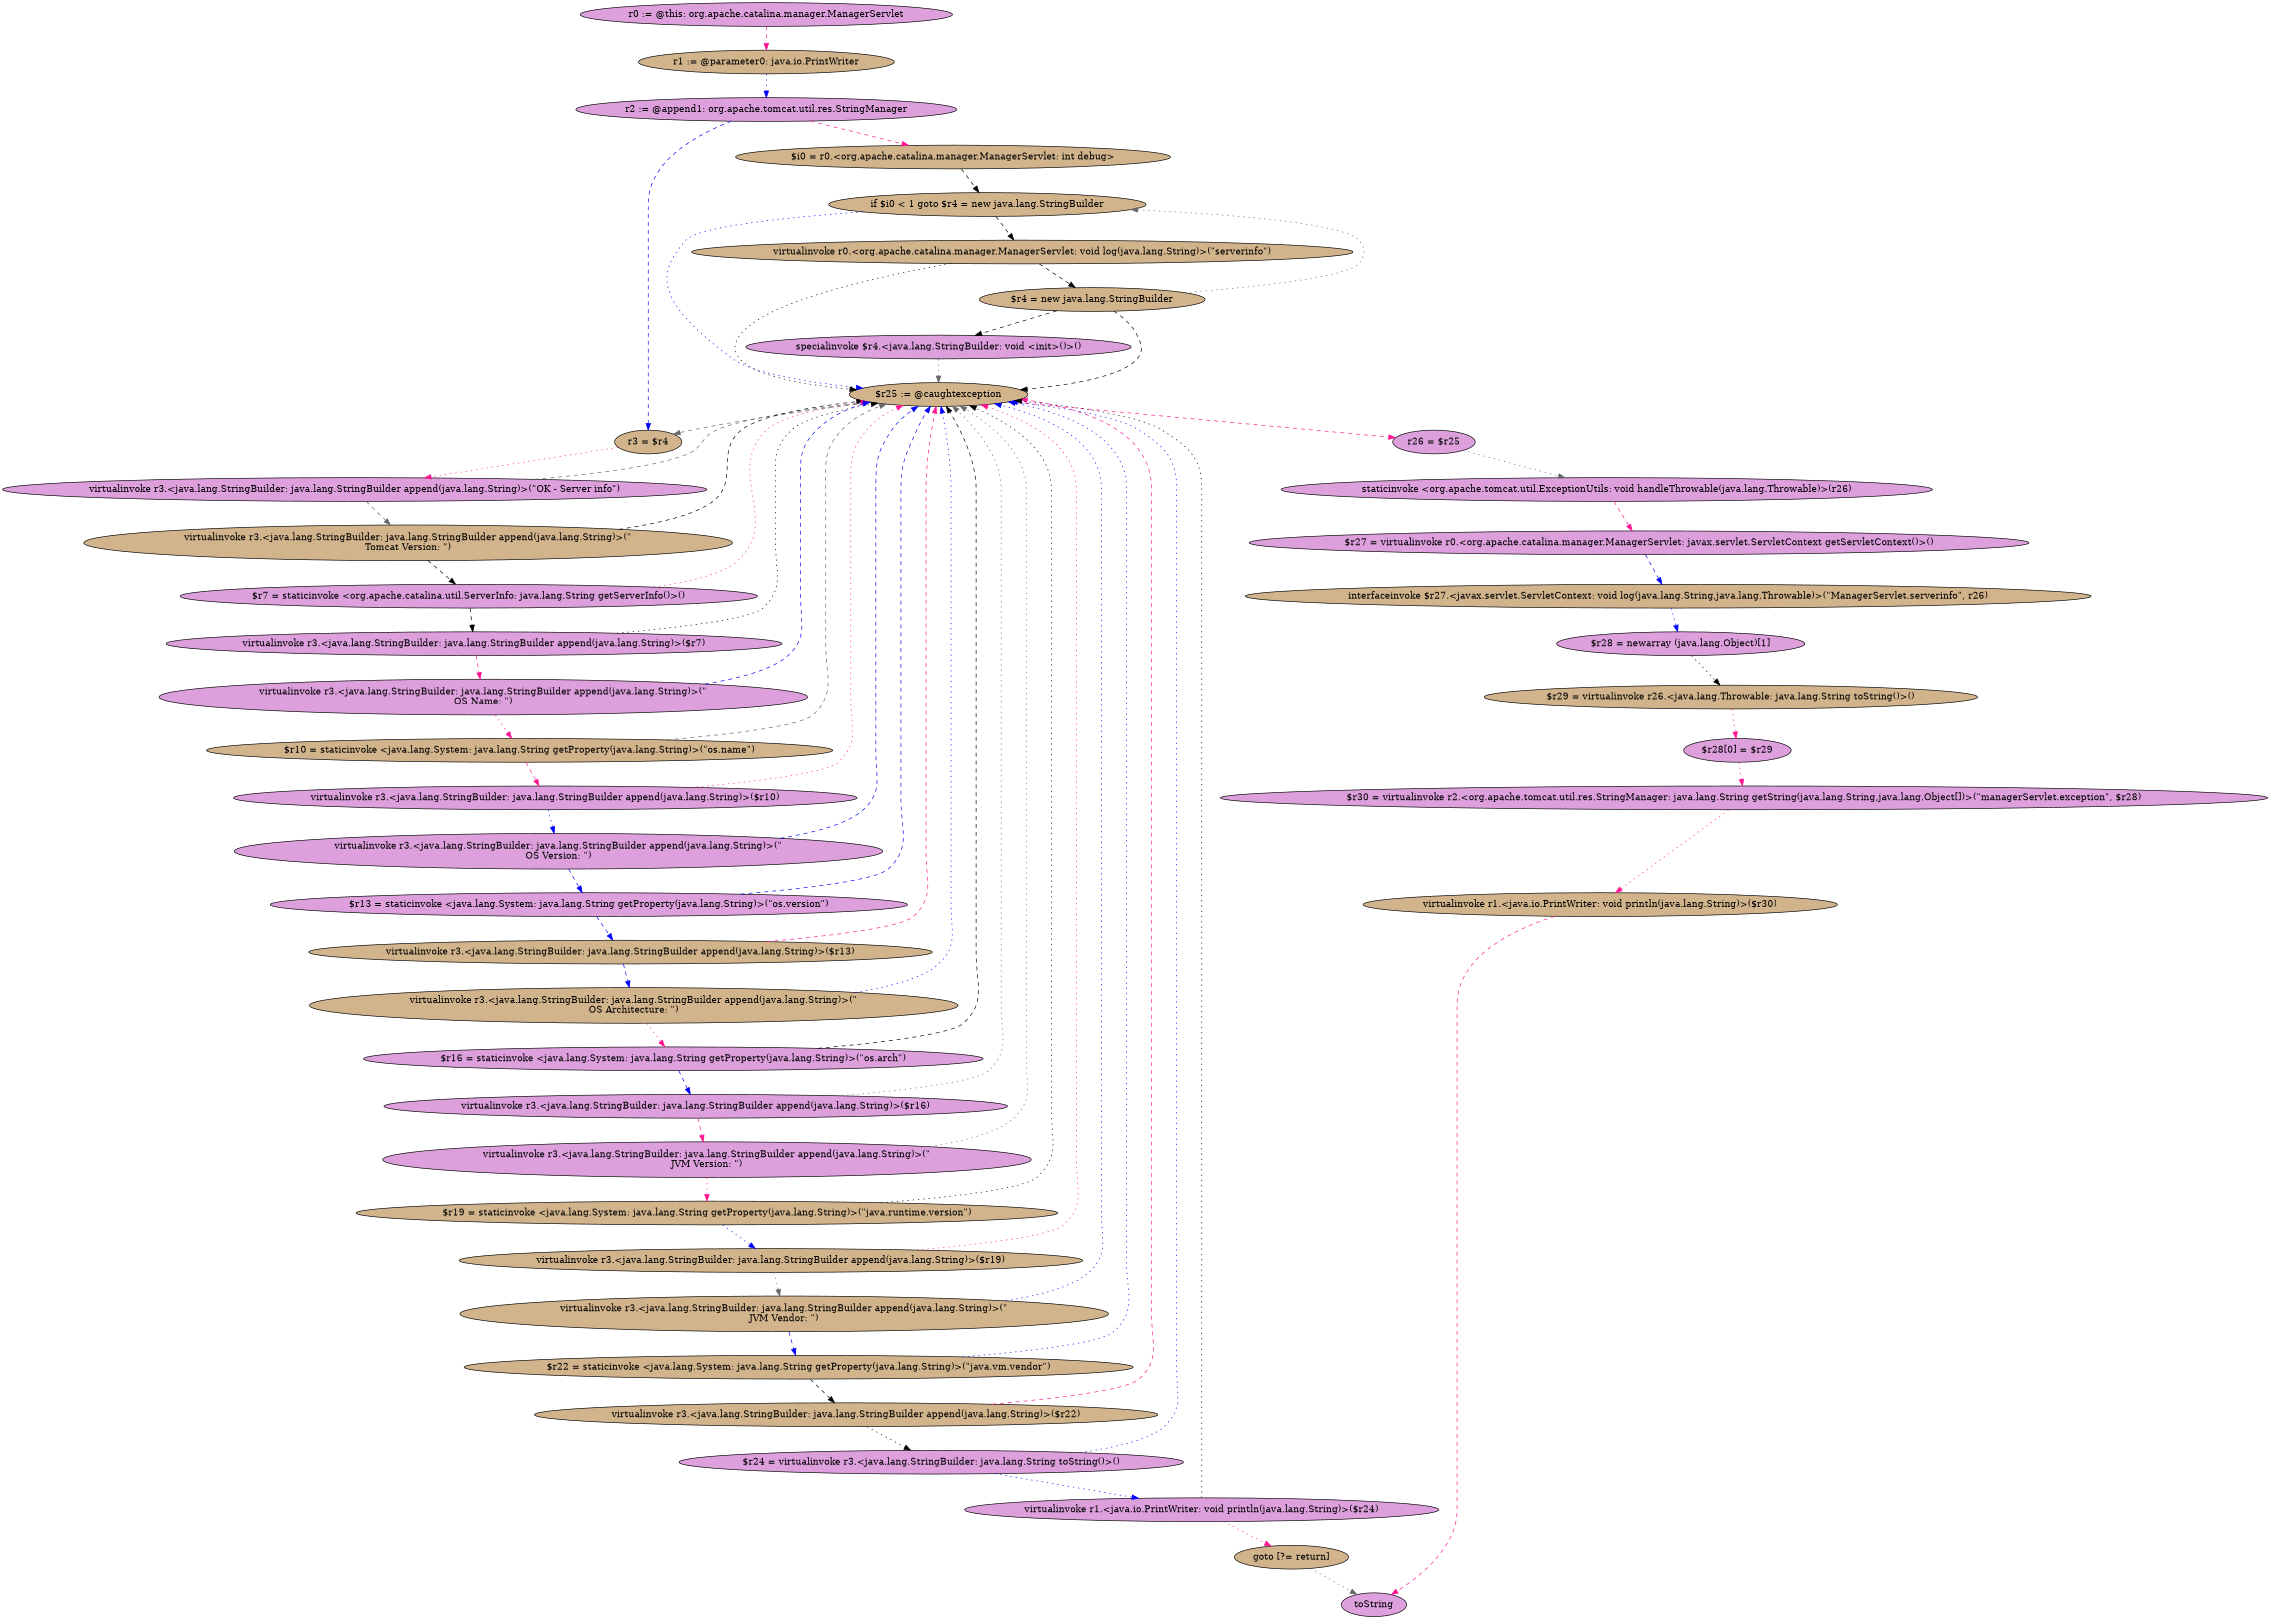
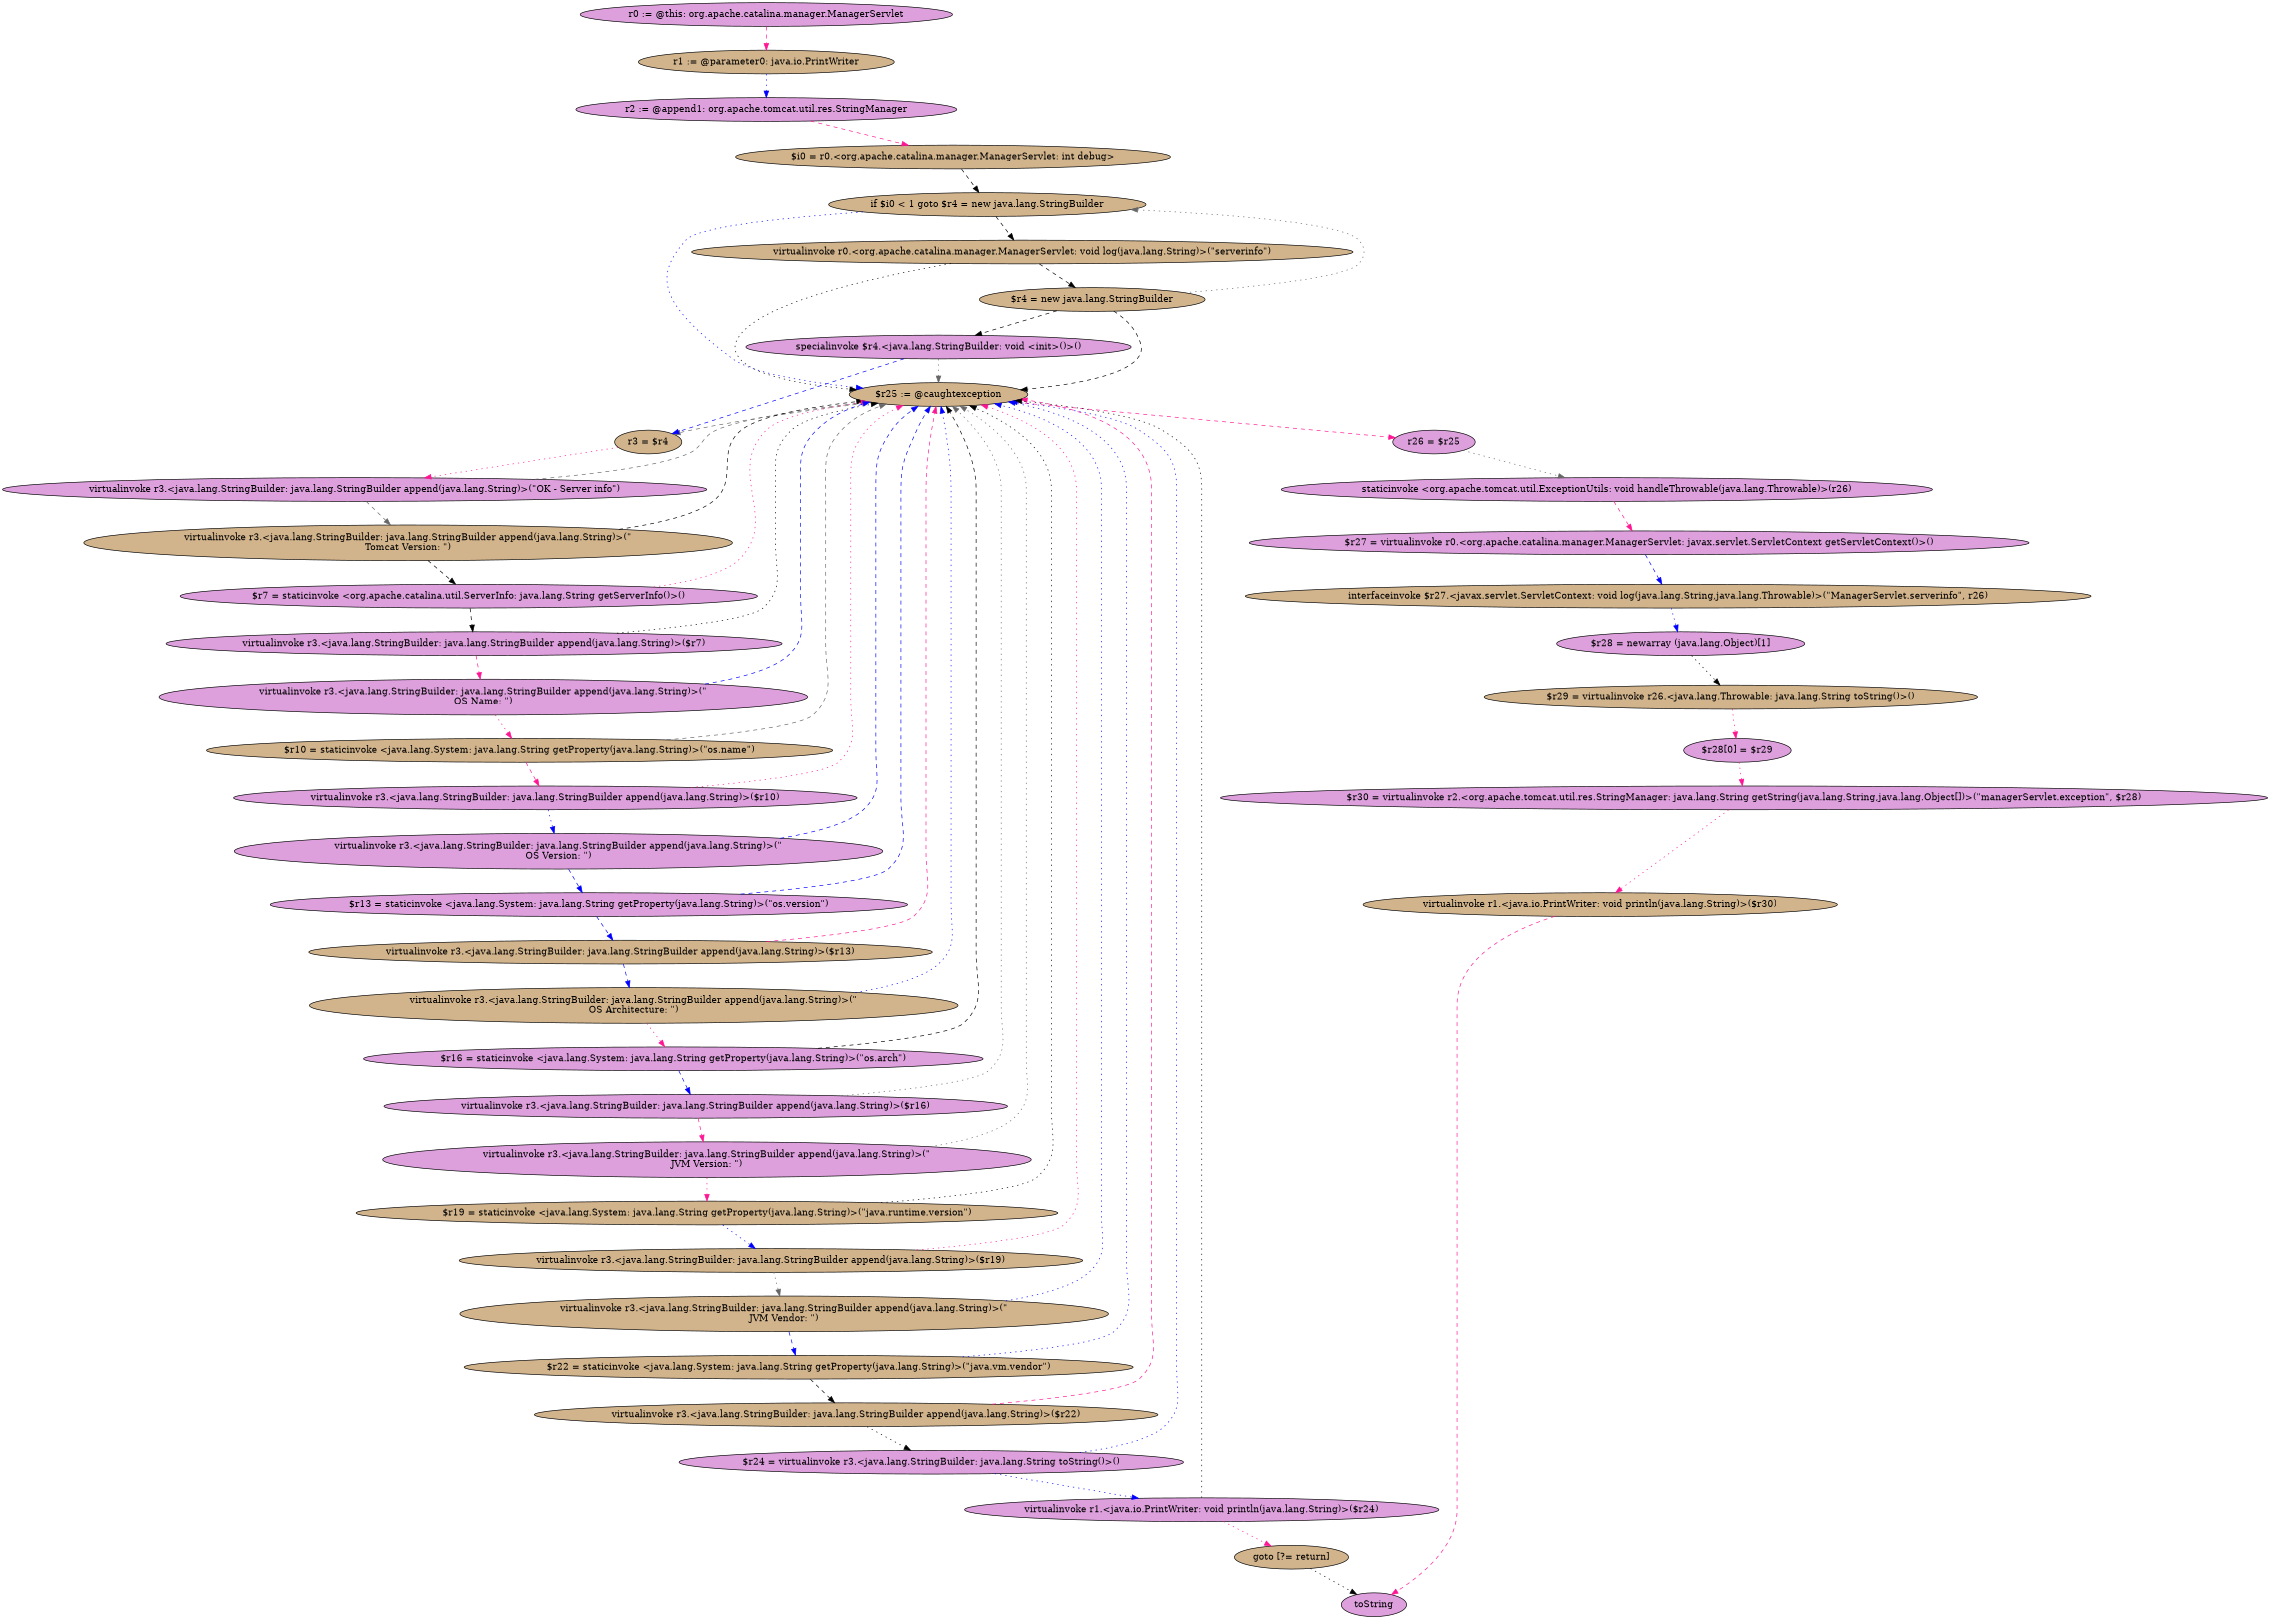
(648, 252) -> (791, 395)
(1331, 1580) -> (1331, 1580)
